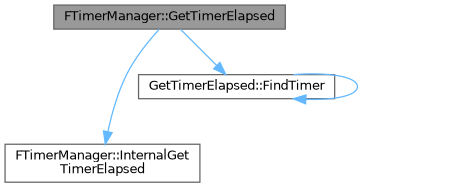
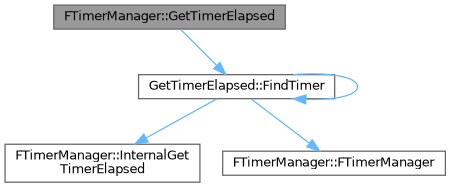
(126, 76) -> (181, 118)
none -> (334, 163)
